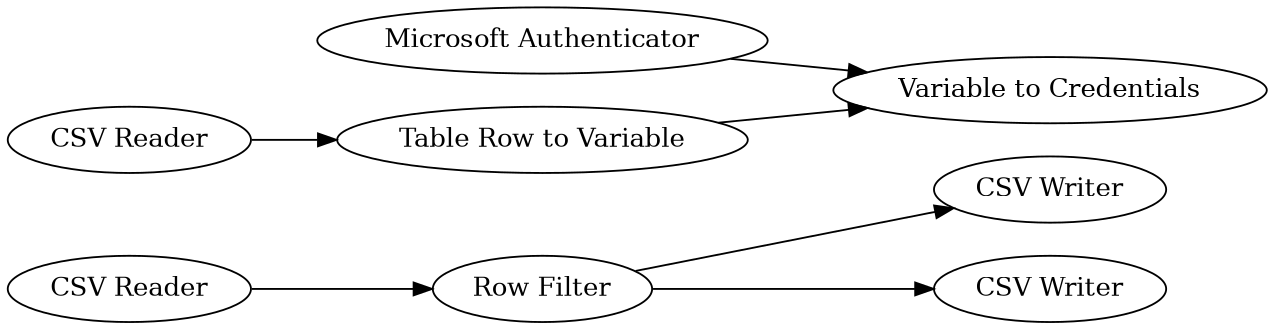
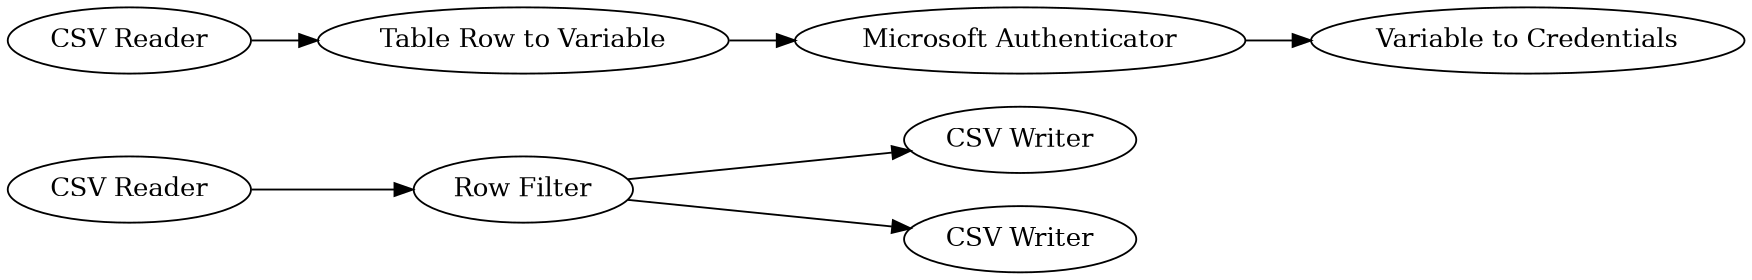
(784, 116) -> (753, 40)
